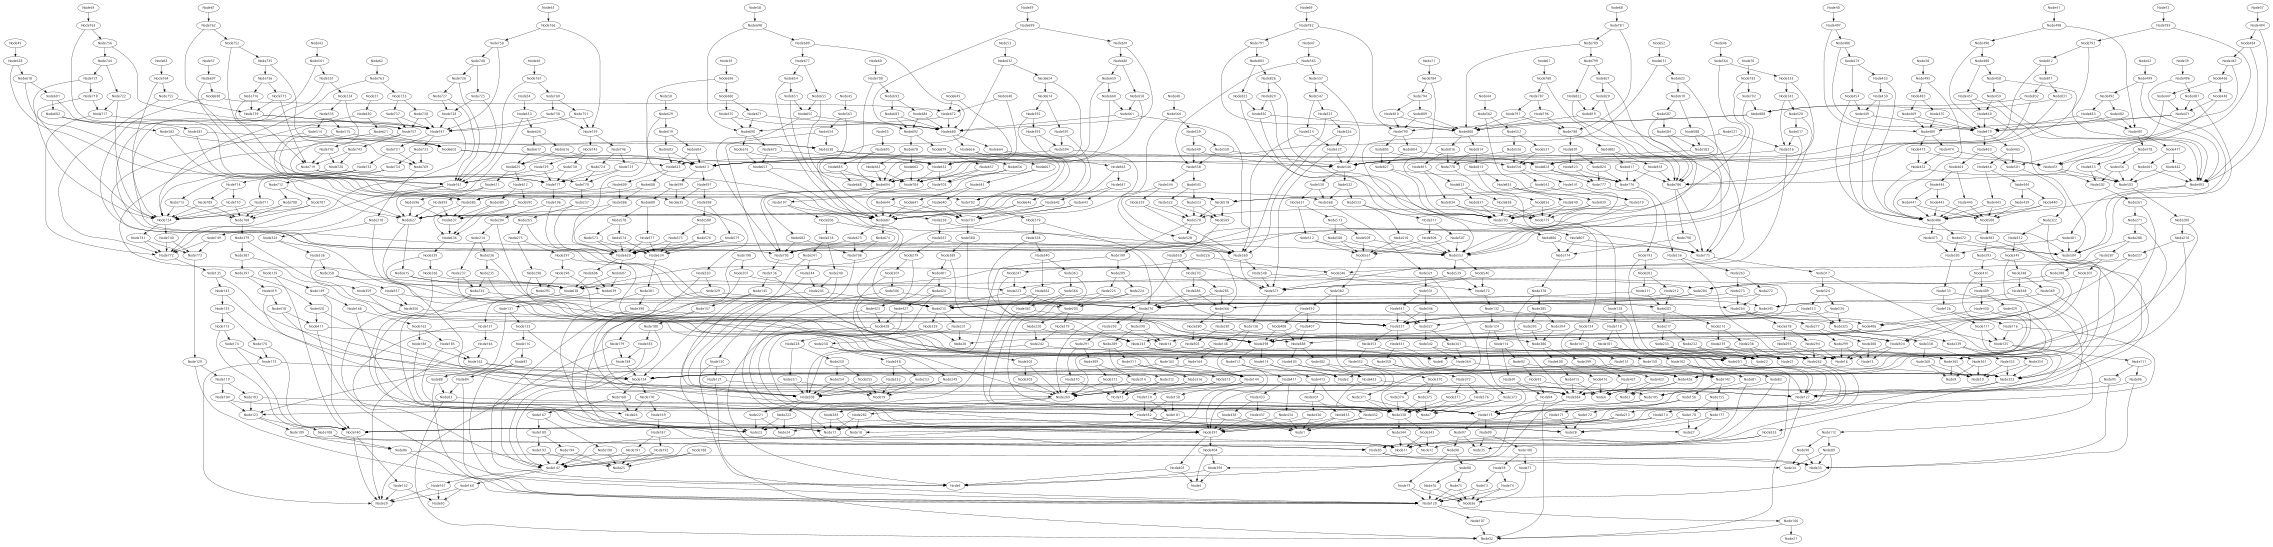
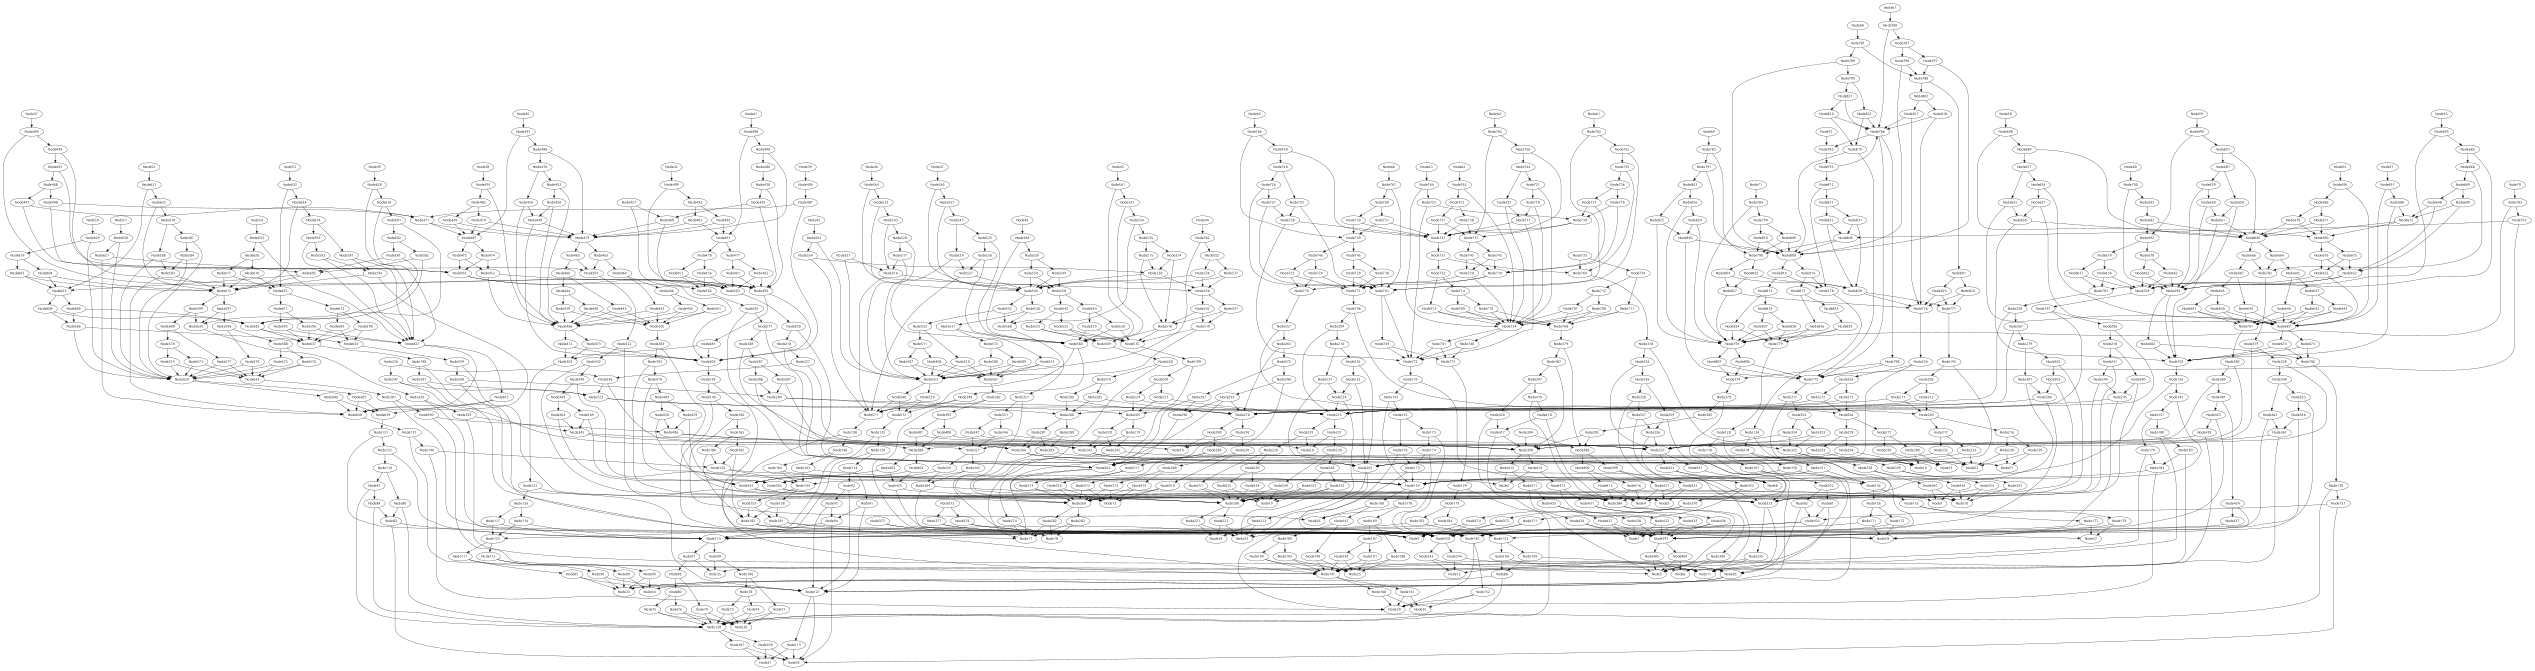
(1974, 78) -> none
(920, 114) -> none
(430, 140) -> none
(2069, 168) -> (1853, 140)
none -> (2463, 185)
(2165, 197) -> none
(1571, 203) -> none
(450, 228) -> (364, 352)
(1190, 228) -> (1124, 334)
(554, 281) -> (1211, 403)
(893, 317) -> none
(1549, 318) -> none
(1384, 362) -> none
none -> (708, 369)
none -> (2050, 387)
(1213, 458) -> (1669, 565)
(1646, 495) -> (750, 618)
none -> (1386, 537)
none -> (794, 645)
none -> (750, 653)
